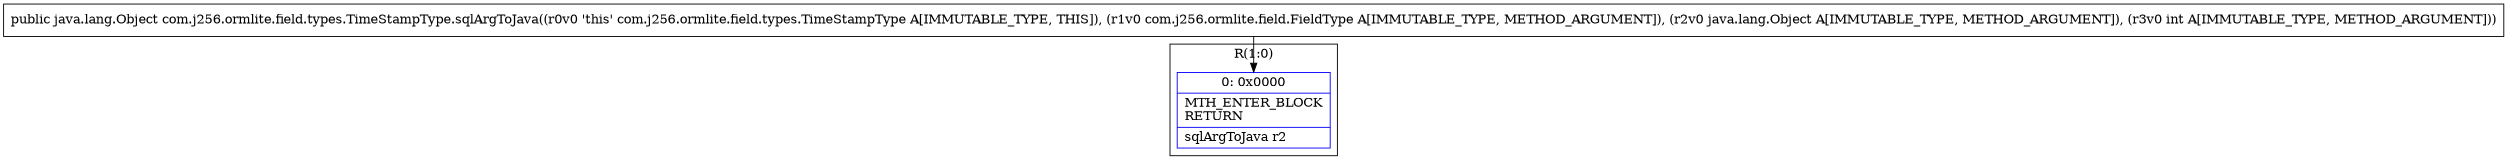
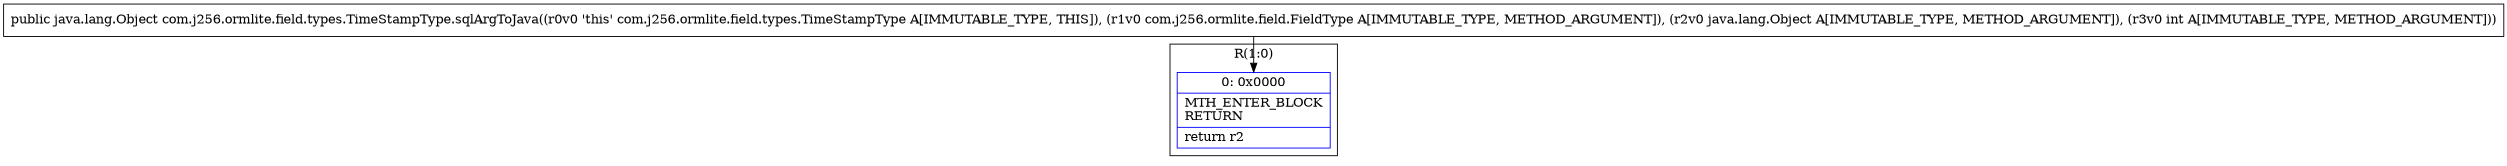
(1236, 137) -> (1215, 137)
